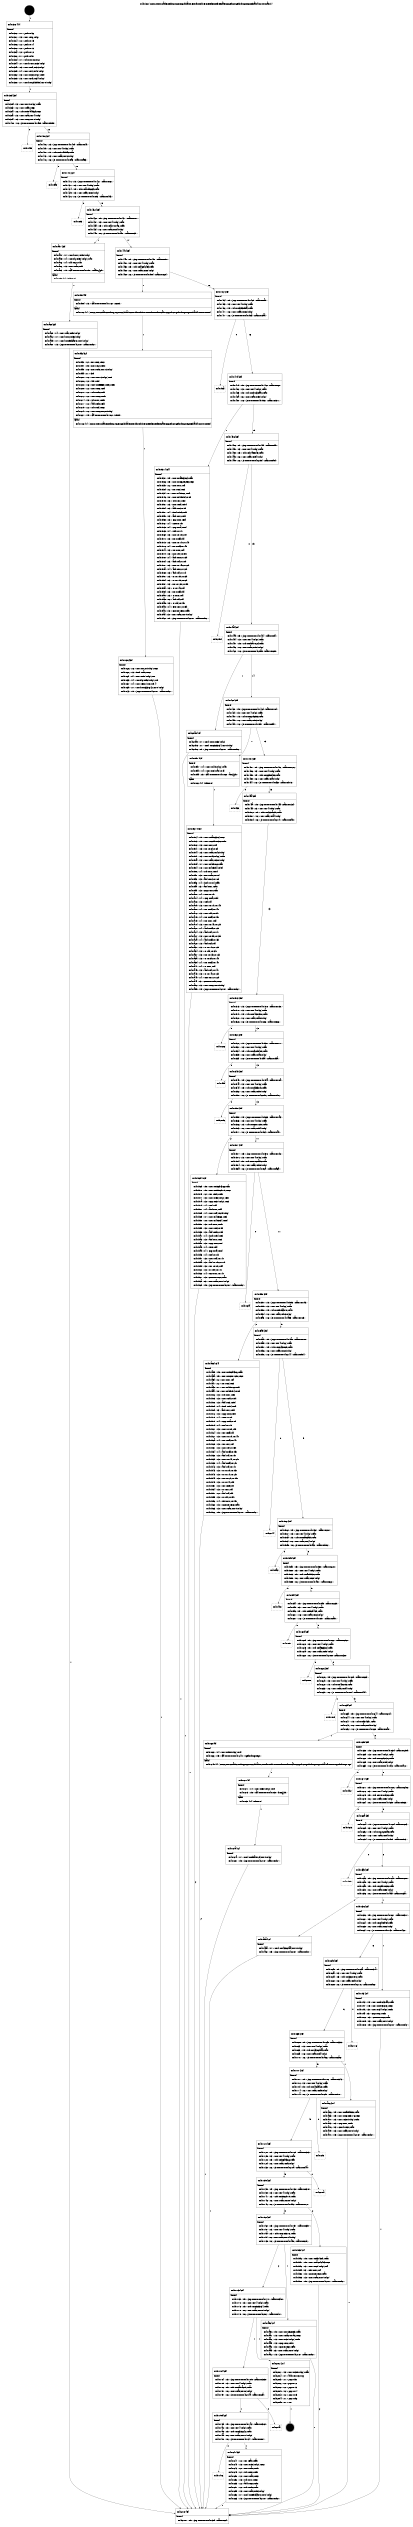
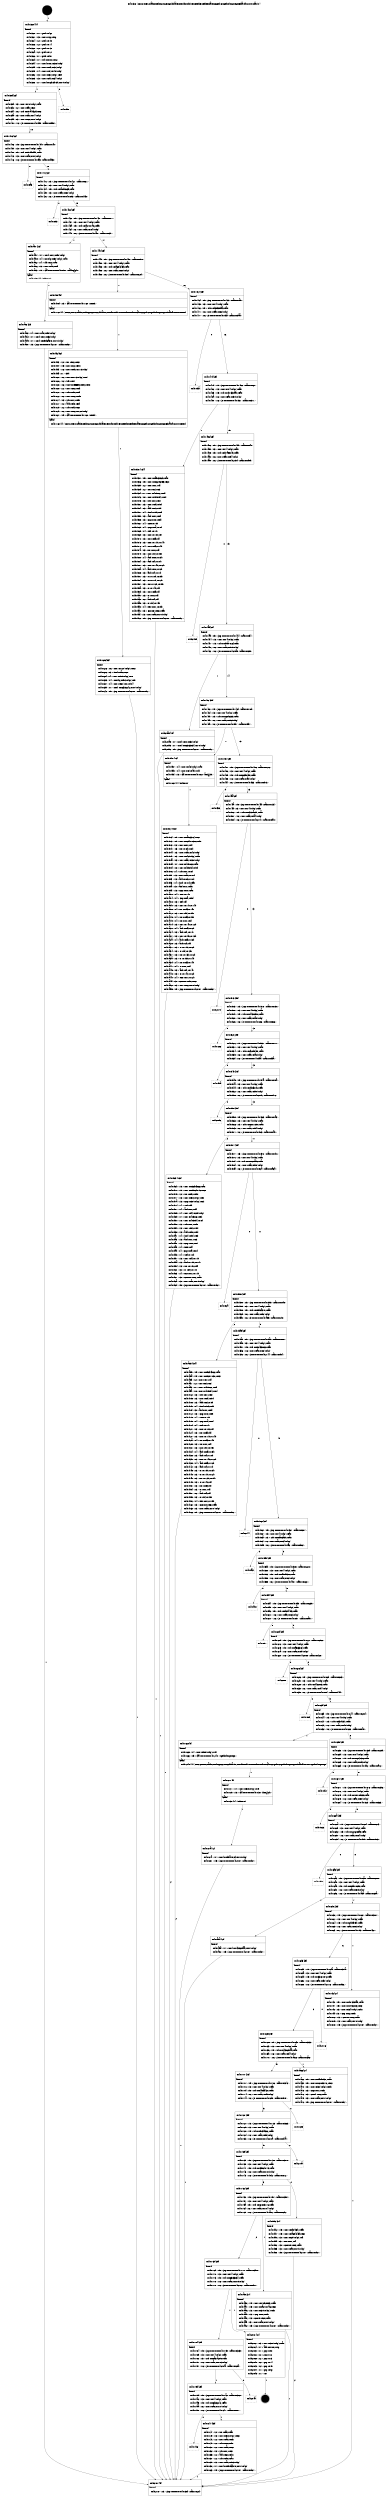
(28, 135) -> (60, 96)
none -> (216, 1010)
(348, 2373) -> none
